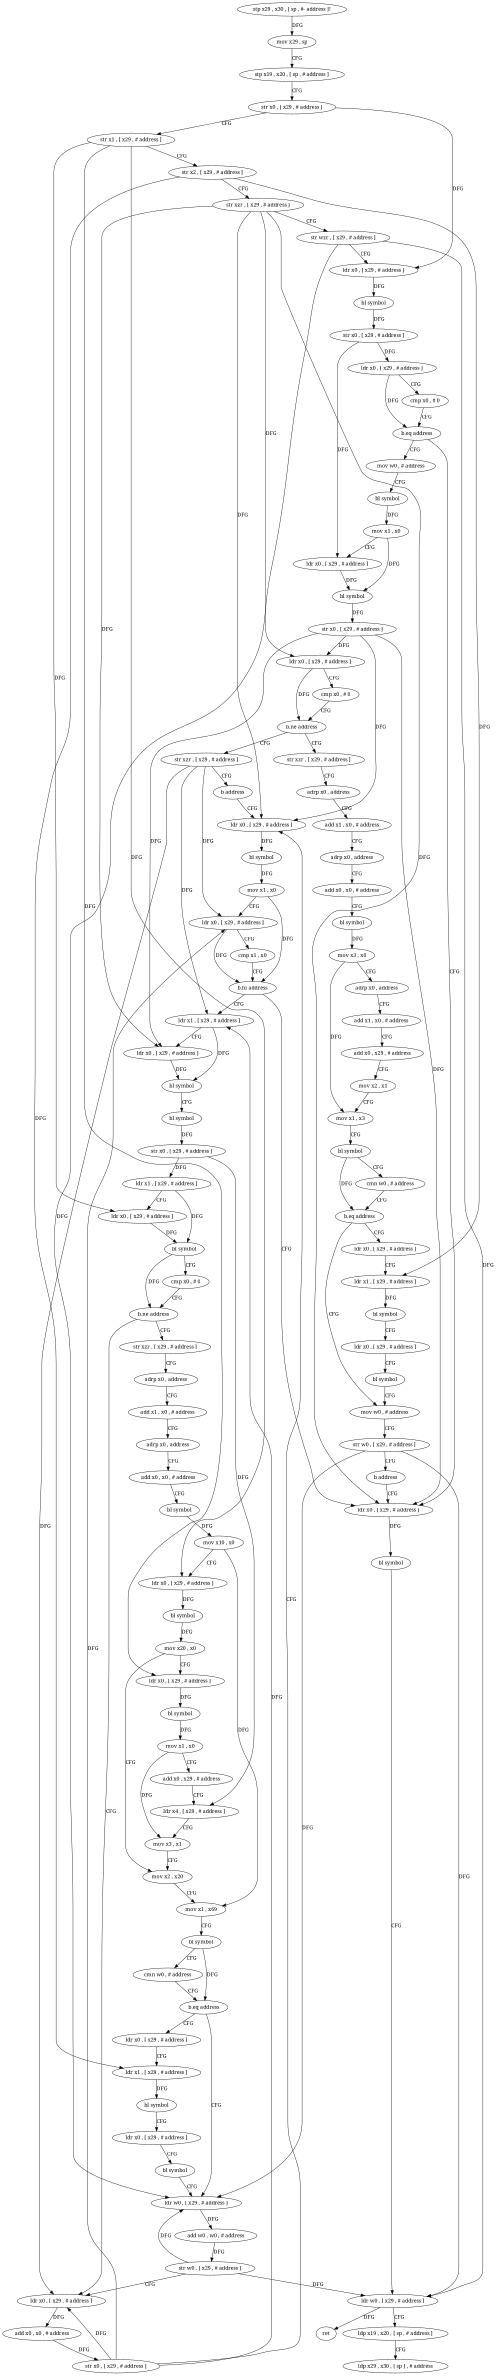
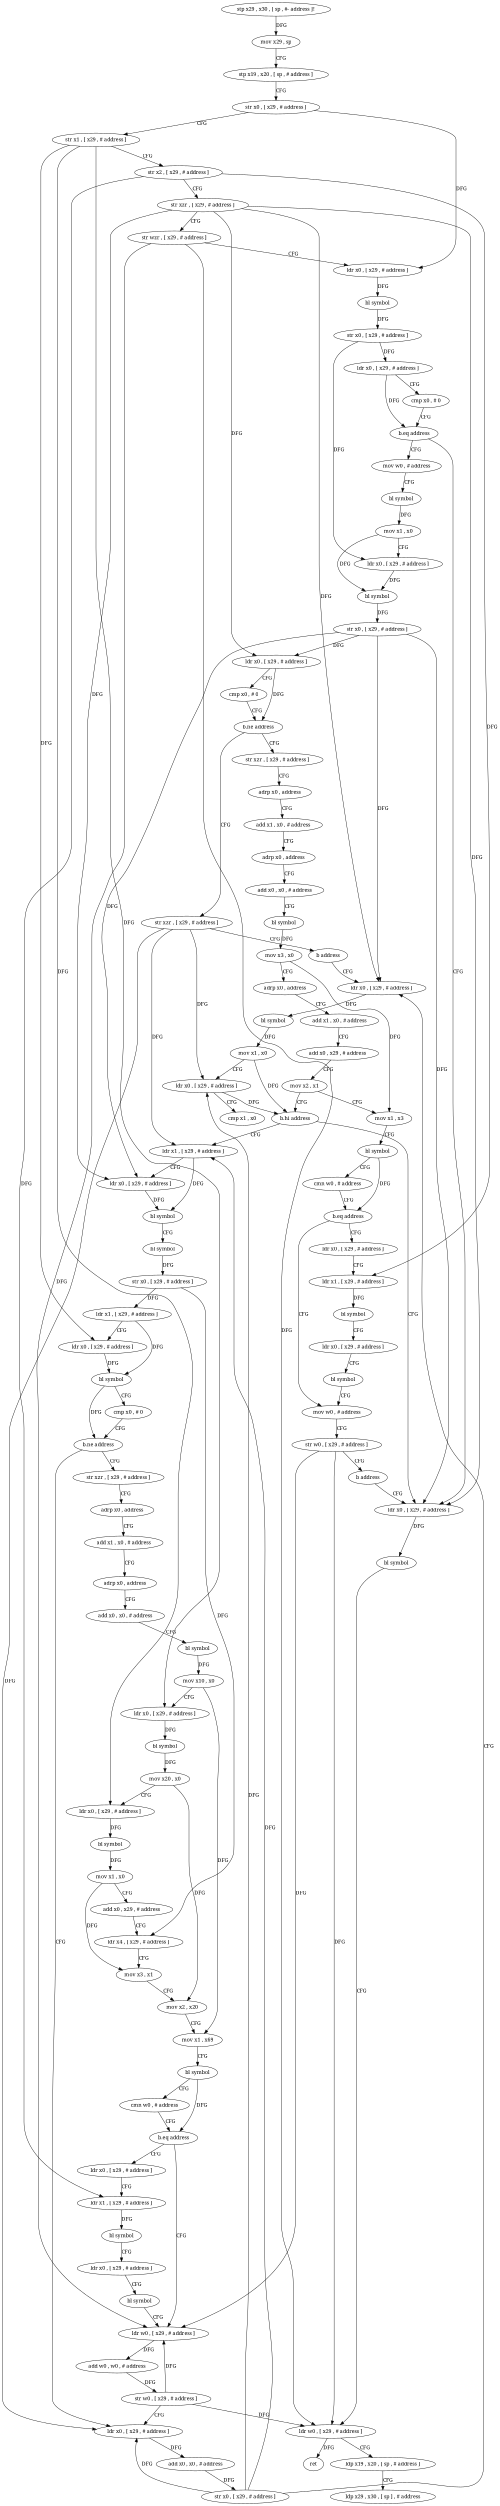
(253, 970) -> (297, 1100)
(131, 1763) -> (200, 1893)
